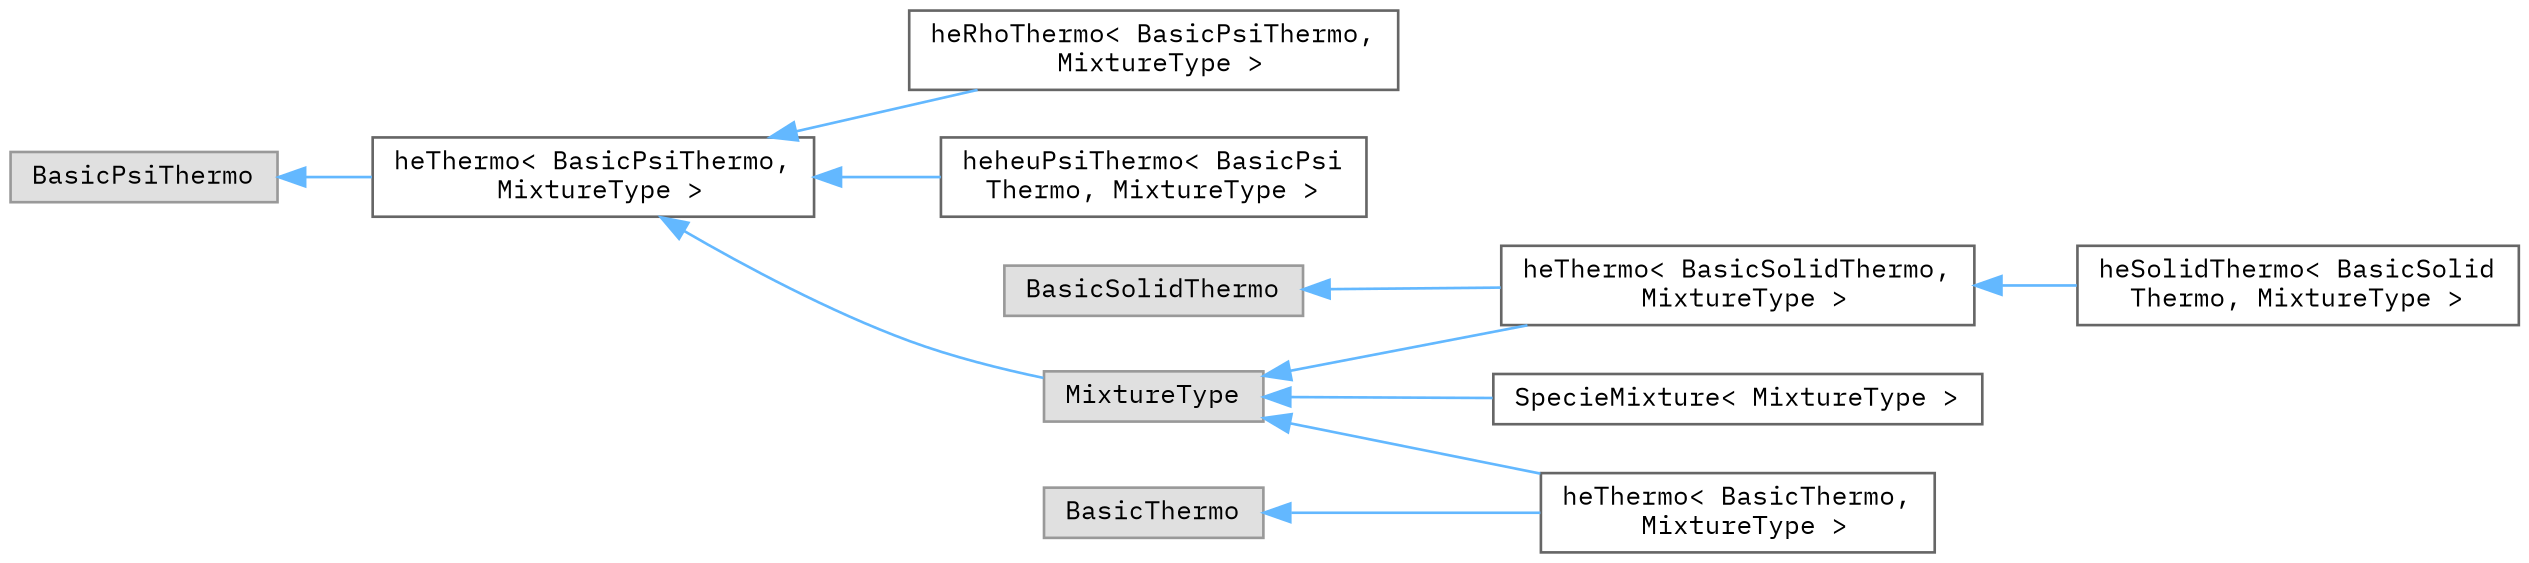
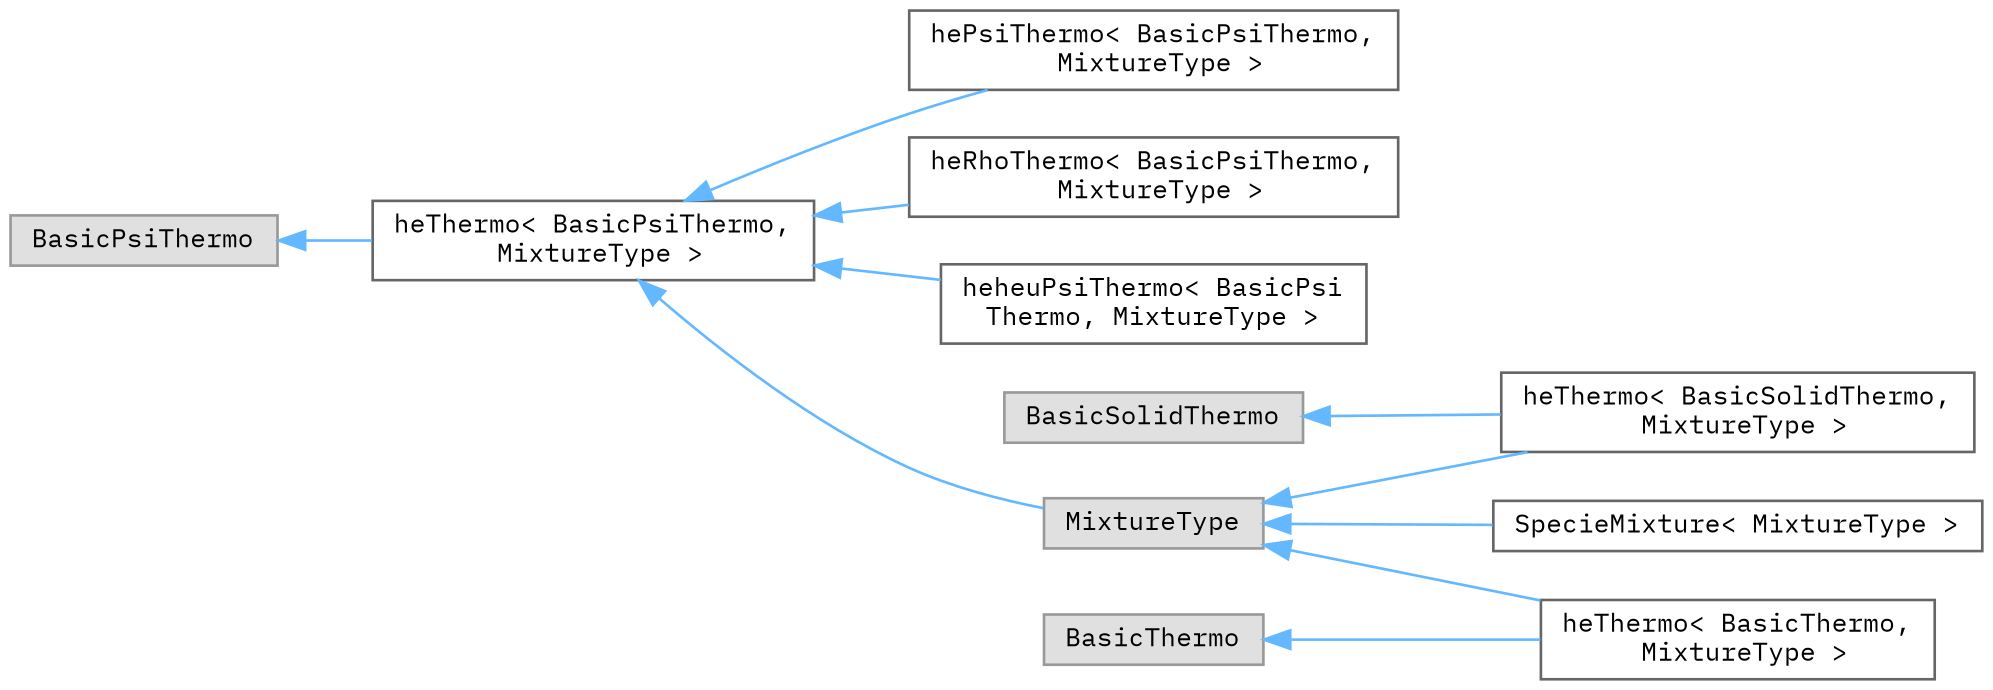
none -> (1154, 50)
(2298, 285) -> none
